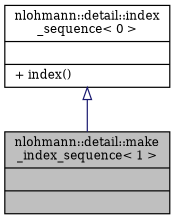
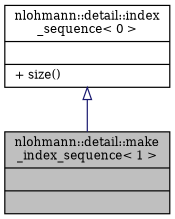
(43, 75) -> (38, 75)
